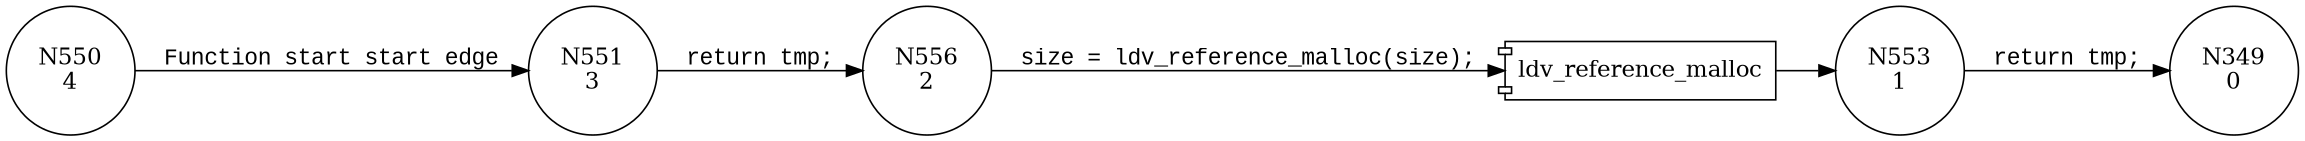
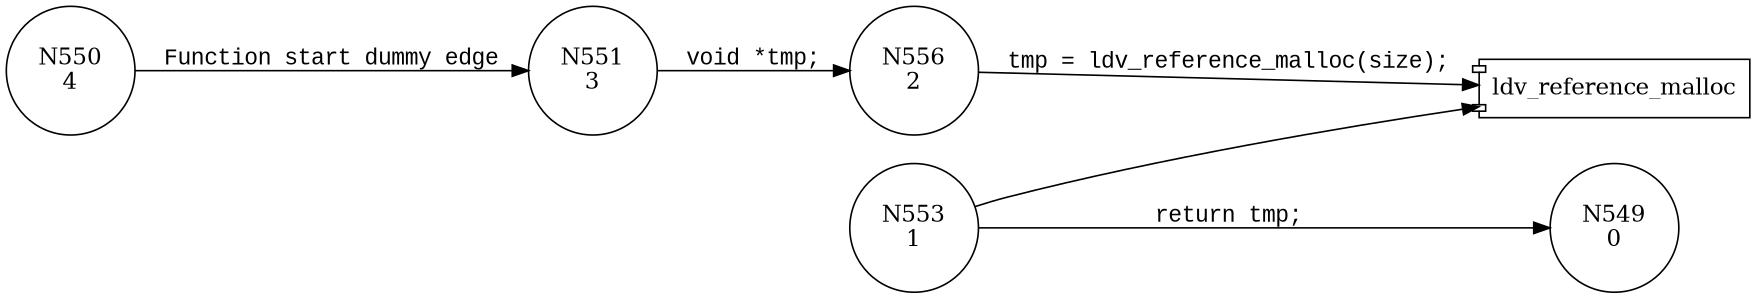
(332, 59) -> (332, 59)
(760, 59) -> (754, 59)
(1248, 59) -> (1229, 62)
(1797, 71) -> (1217, 151)
(2234, 71) -> (1614, 228)
